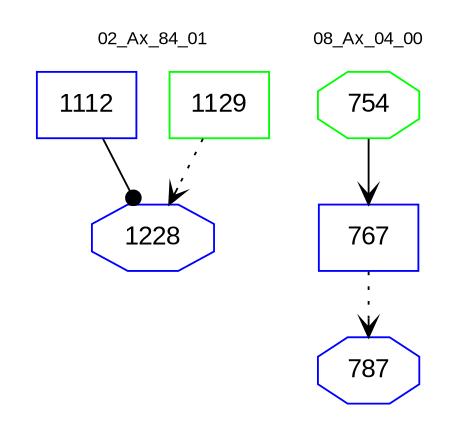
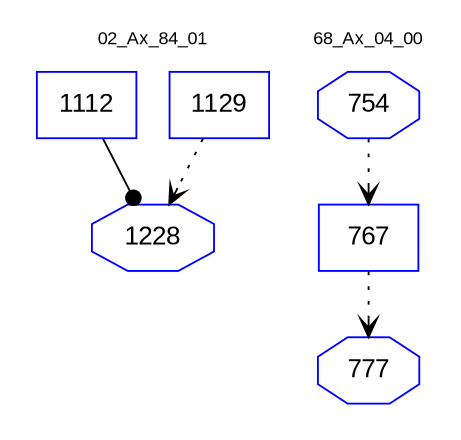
(369, 40) -> (369, 40)
(219, 105) -> (219, 105)
(369, 105) -> (369, 105)
(369, 162) -> (369, 162)
(369, 370) -> (369, 370)
